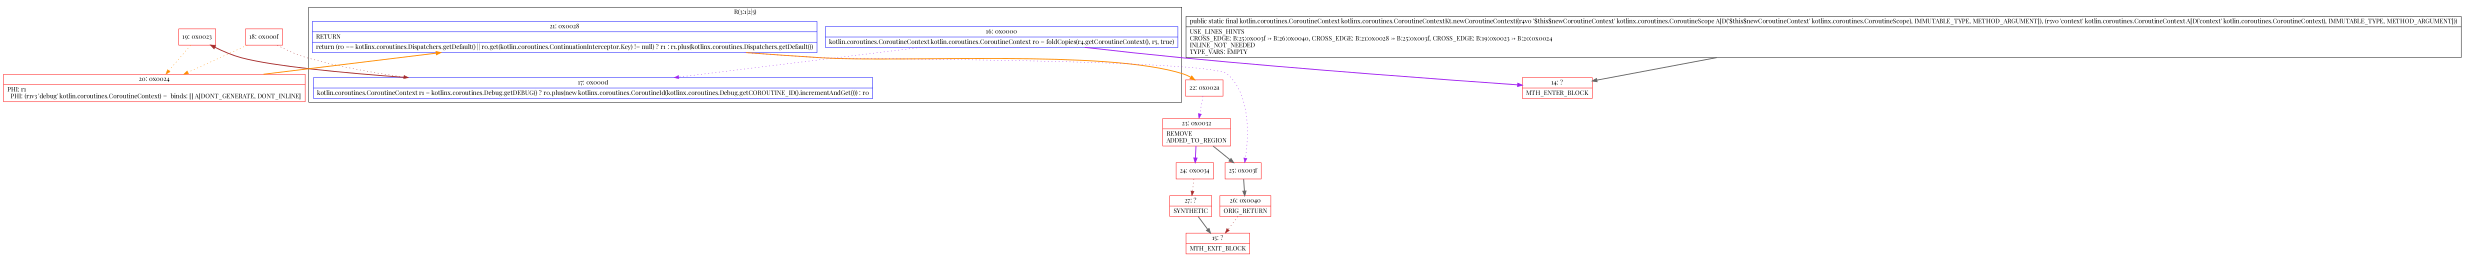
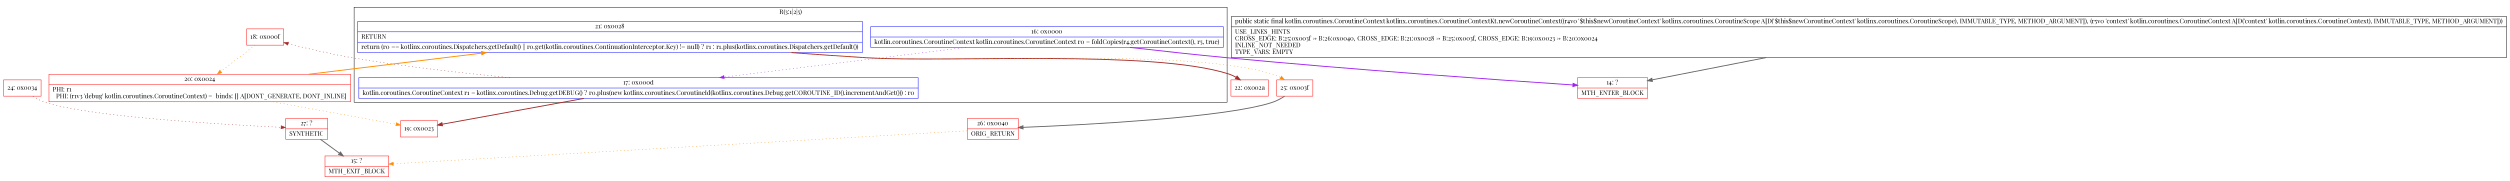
(180, 58) -> (335, 113)
(969, 59) -> (1015, 59)
(1160, 65) -> (1036, 58)
(346, 67) -> (404, 66)
(1197, 132) -> none
(1233, 223) -> (680, 147)
